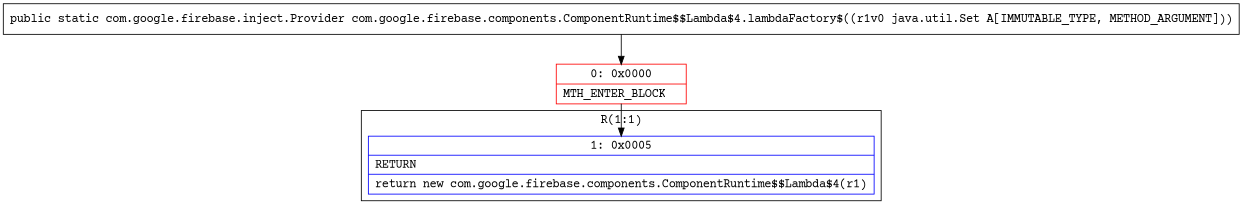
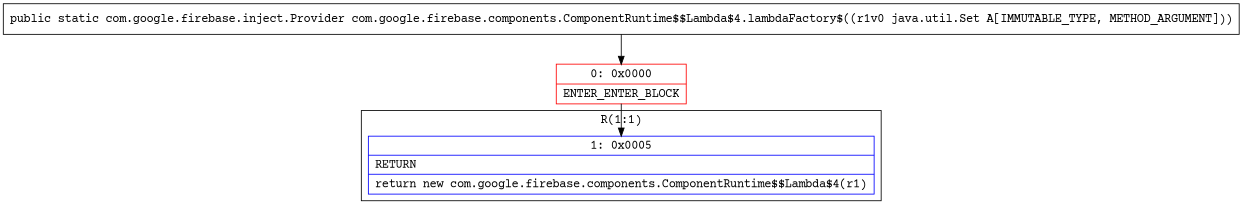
(614, 94) -> (621, 94)
